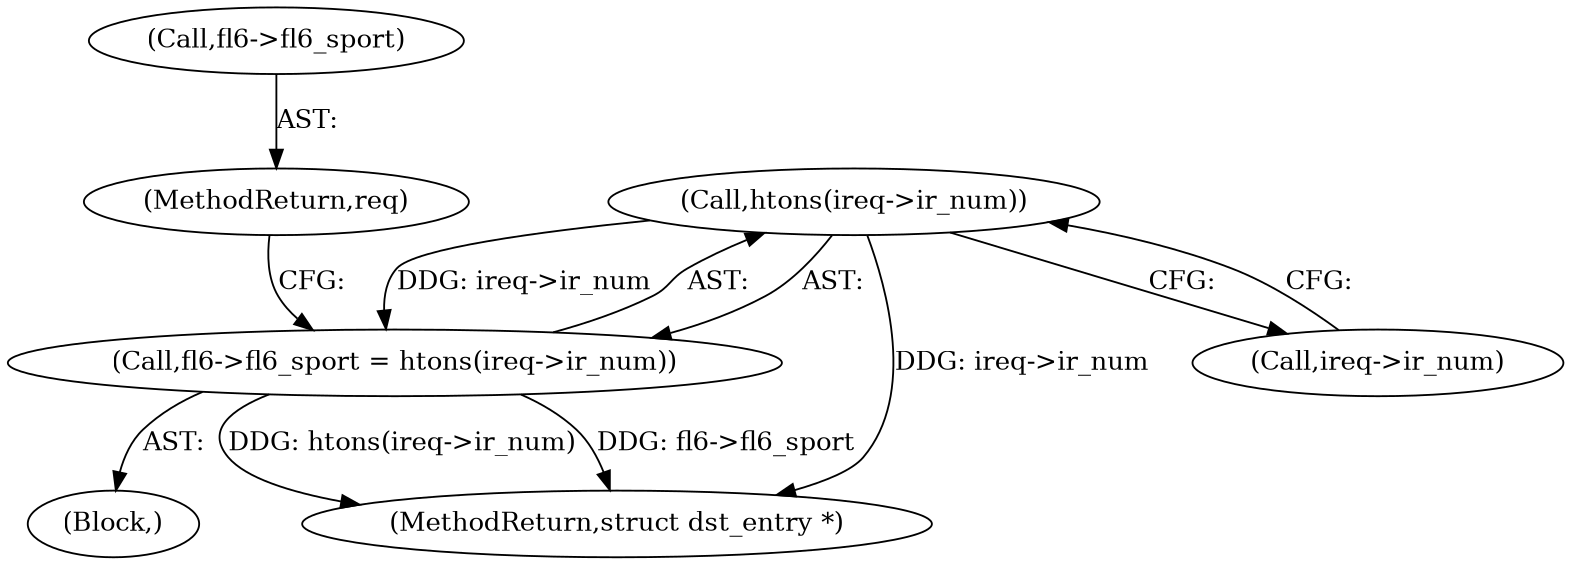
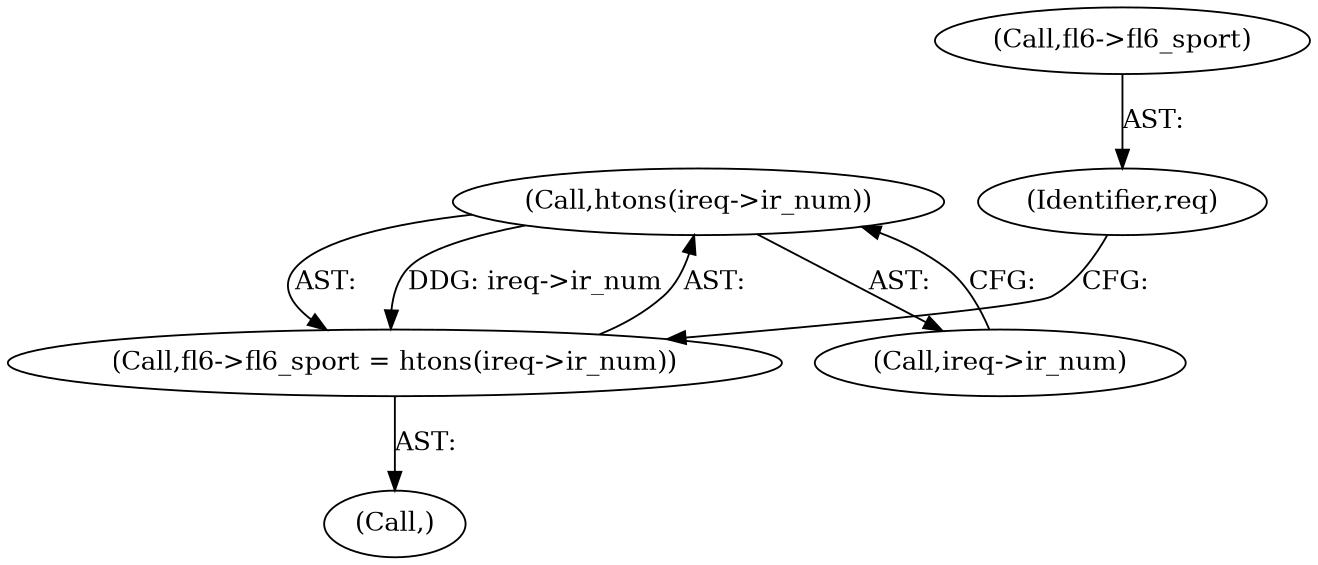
(276, 202) -> (1122, 202)
(1186, 282) -> (904, 282)
(113, 524) -> (395, 524)
(617, 524) -> none
